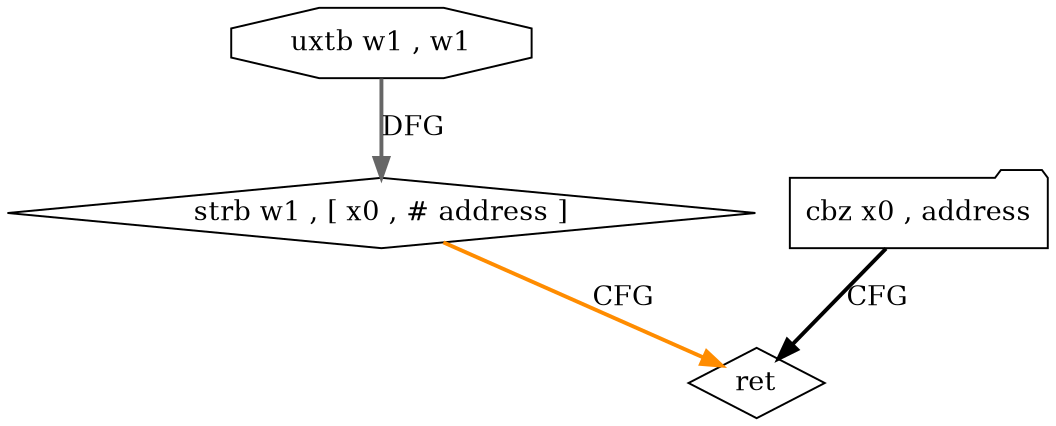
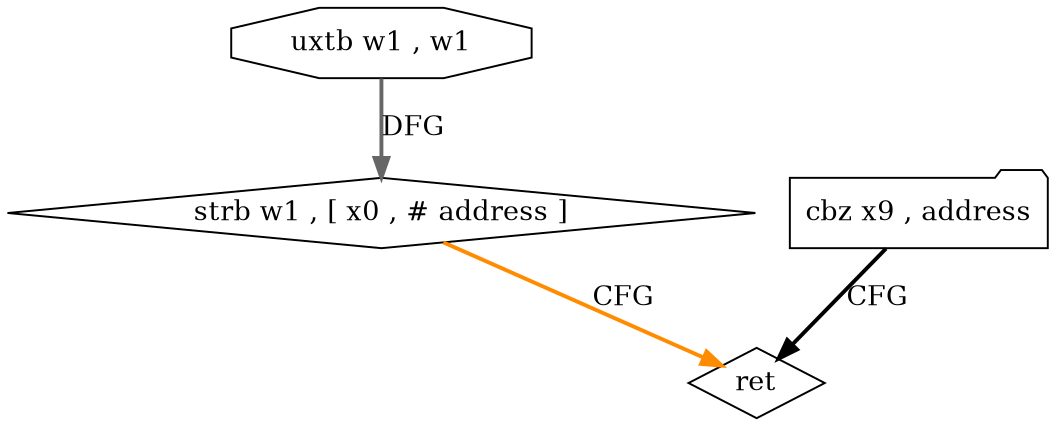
(919, 213) -> (919, 213)
